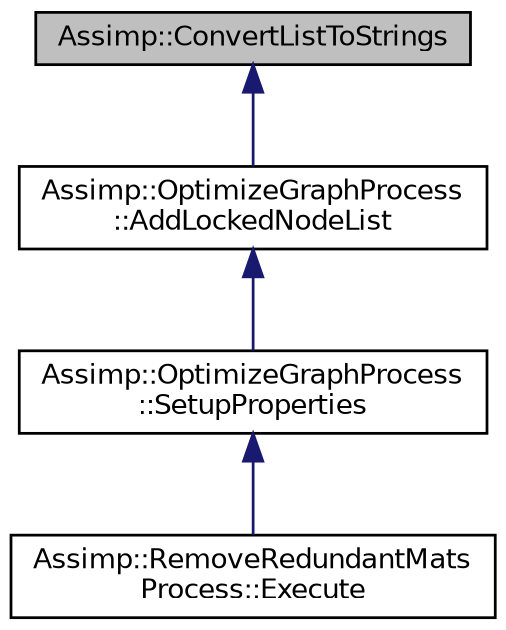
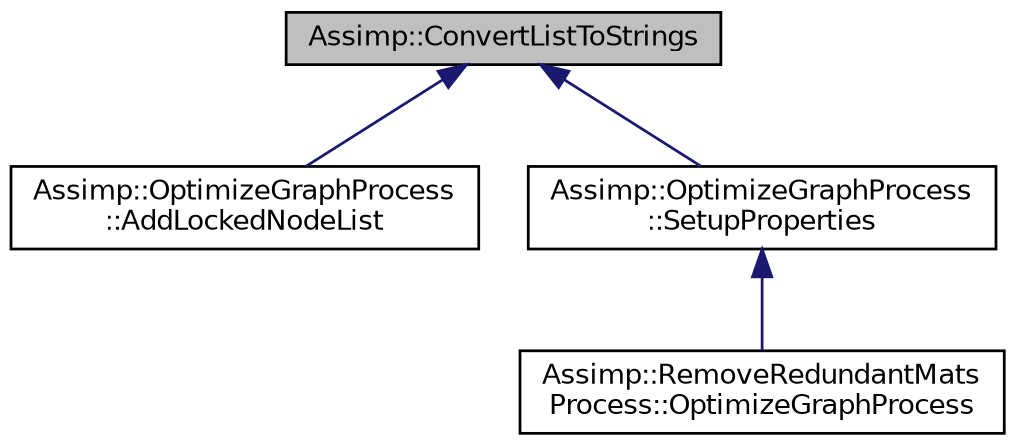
(253, 314) -> (633, 123)
(253, 576) -> (762, 392)
